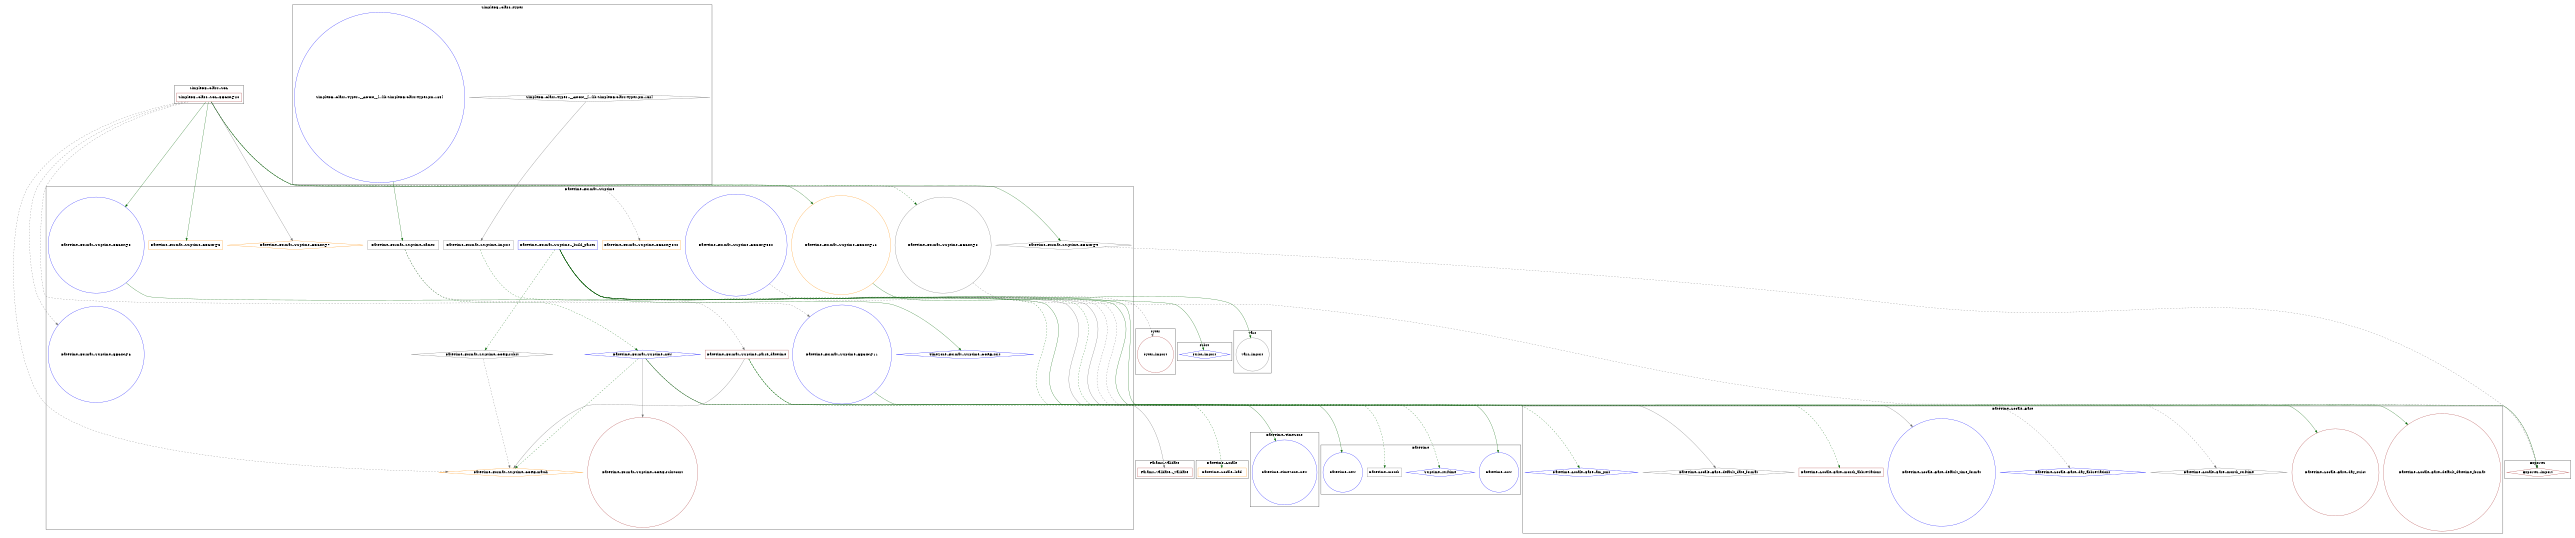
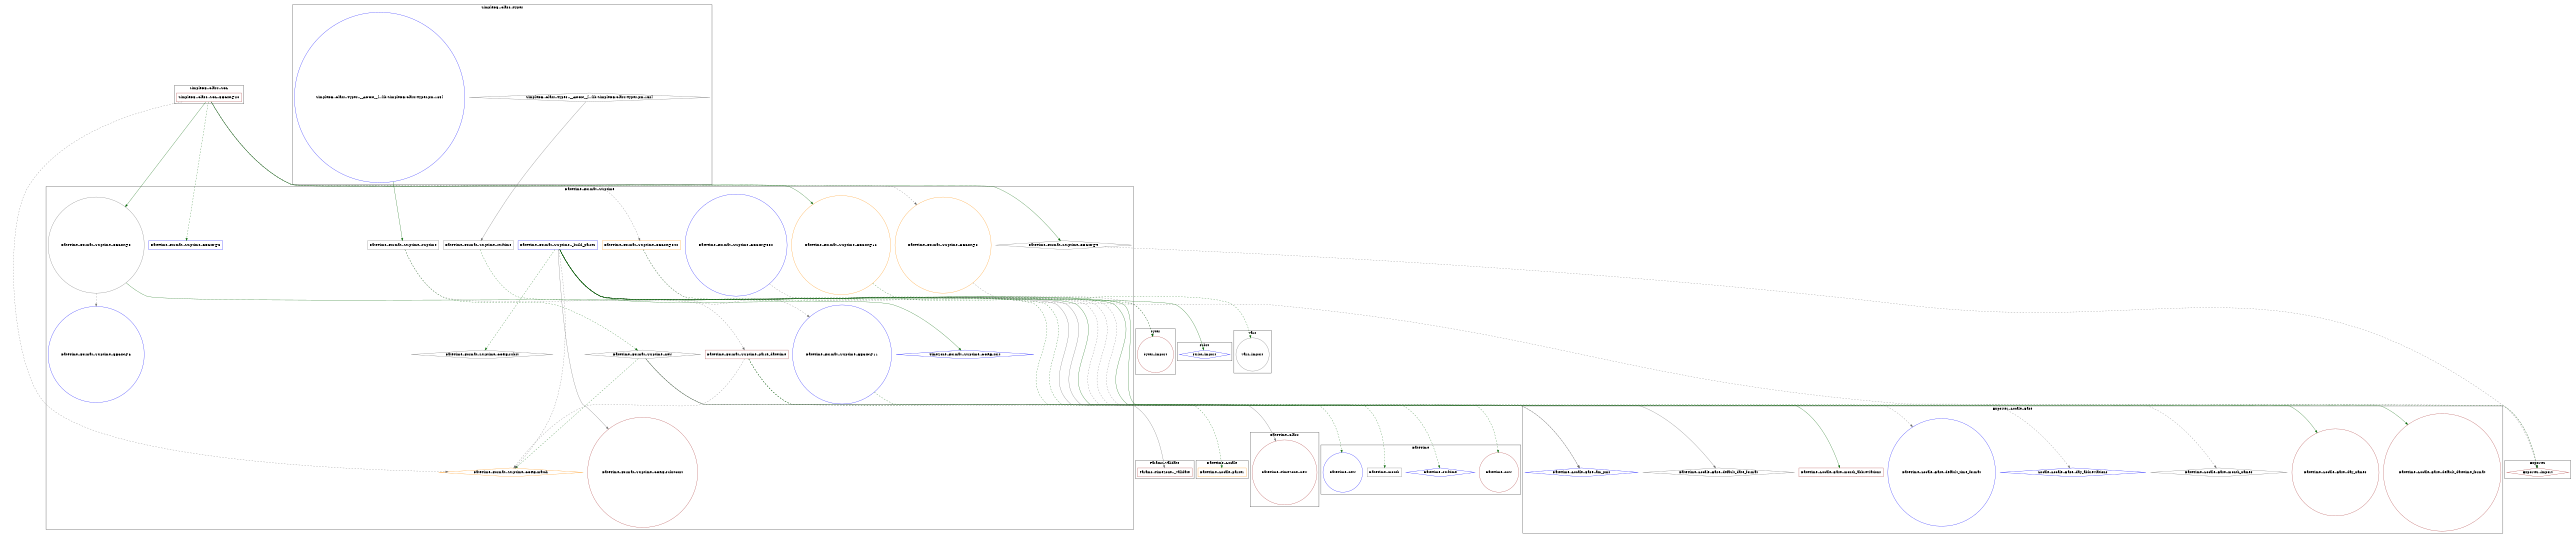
(198, 170) -> (198, 170)
(47, 175) -> (96, 299)
(548, 186) -> (548, 186)
(96, 245) -> (96, 245)
(186, 245) -> (186, 245)
(295, 245) -> none
(403, 245) -> (403, 245)
(478, 245) -> (478, 245)
(943, 245) -> (943, 245)
(1109, 297) -> (1109, 297)
none -> (895, 299)
(288, 303) -> (716, 304)
(1058, 333) -> (1058, 333)
(643, 354) -> (643, 354)
none -> (1062, 361)
(1088, 378) -> (1088, 378)
(643, 387) -> (567, 345)
(1087, 401) -> (1087, 401)
(629, 405) -> (629, 405)
(960, 405) -> (960, 405)
(1049, 405) -> (1049, 405)
(1167, 405) -> (1167, 405)
(1722, 405) -> (1722, 405)
(2013, 409) -> (2013, 409)
(496, 412) -> (563, 364)
(1285, 435) -> (1285, 435)
(1165, 472) -> (1165, 472)
(1222, 472) -> (1222, 472)
(1285, 472) -> (1285, 472)
(1440, 472) -> (1440, 472)
(1499, 472) -> (1499, 472)
(2073, 472) -> (2073, 472)
(2219, 472) -> (2219, 472)
(2335, 472) -> (2335, 472)
